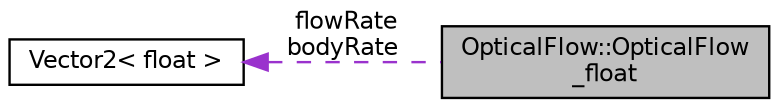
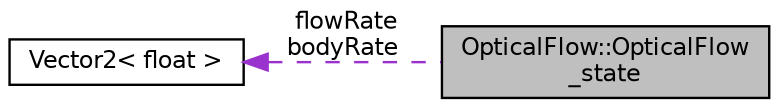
(606, 62) -> (606, 62)
